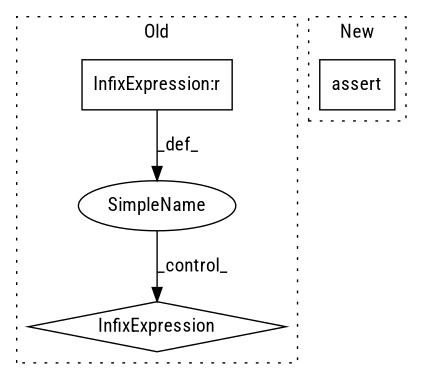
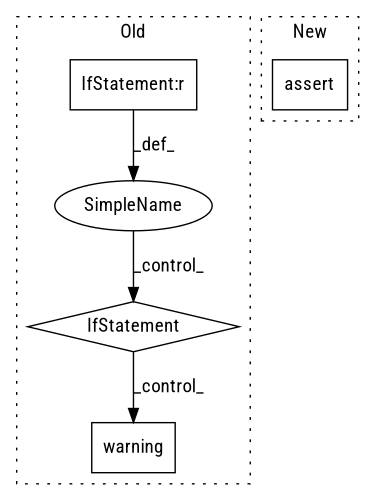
(157, 85) -> (133, 85)
(157, 327) -> (133, 327)
none -> (133, 448)
